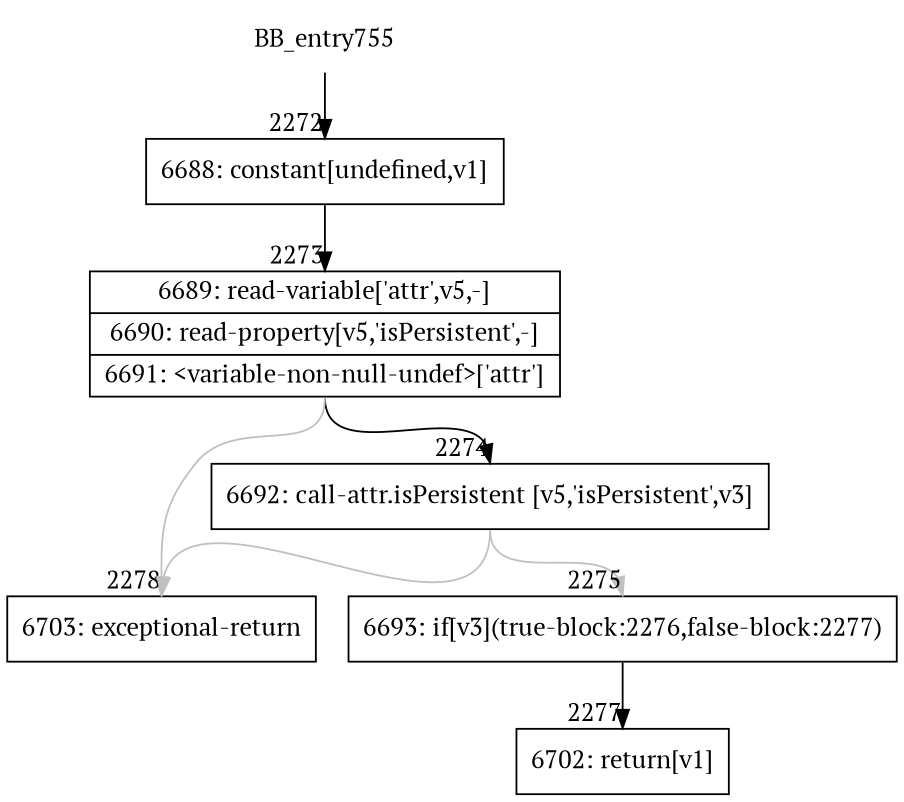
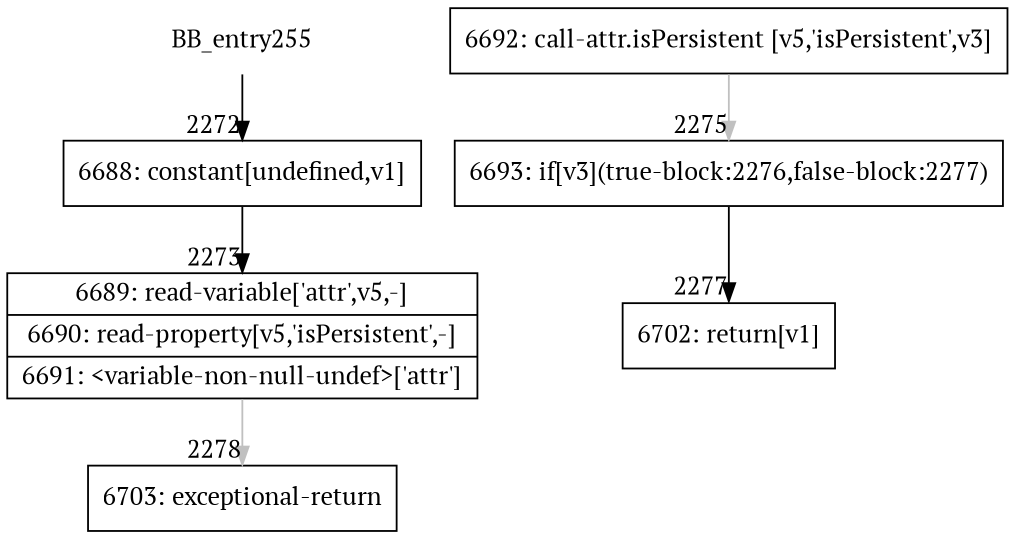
(325, 40) -> (242, 41)
(398, 431) -> none
(335, 565) -> none
